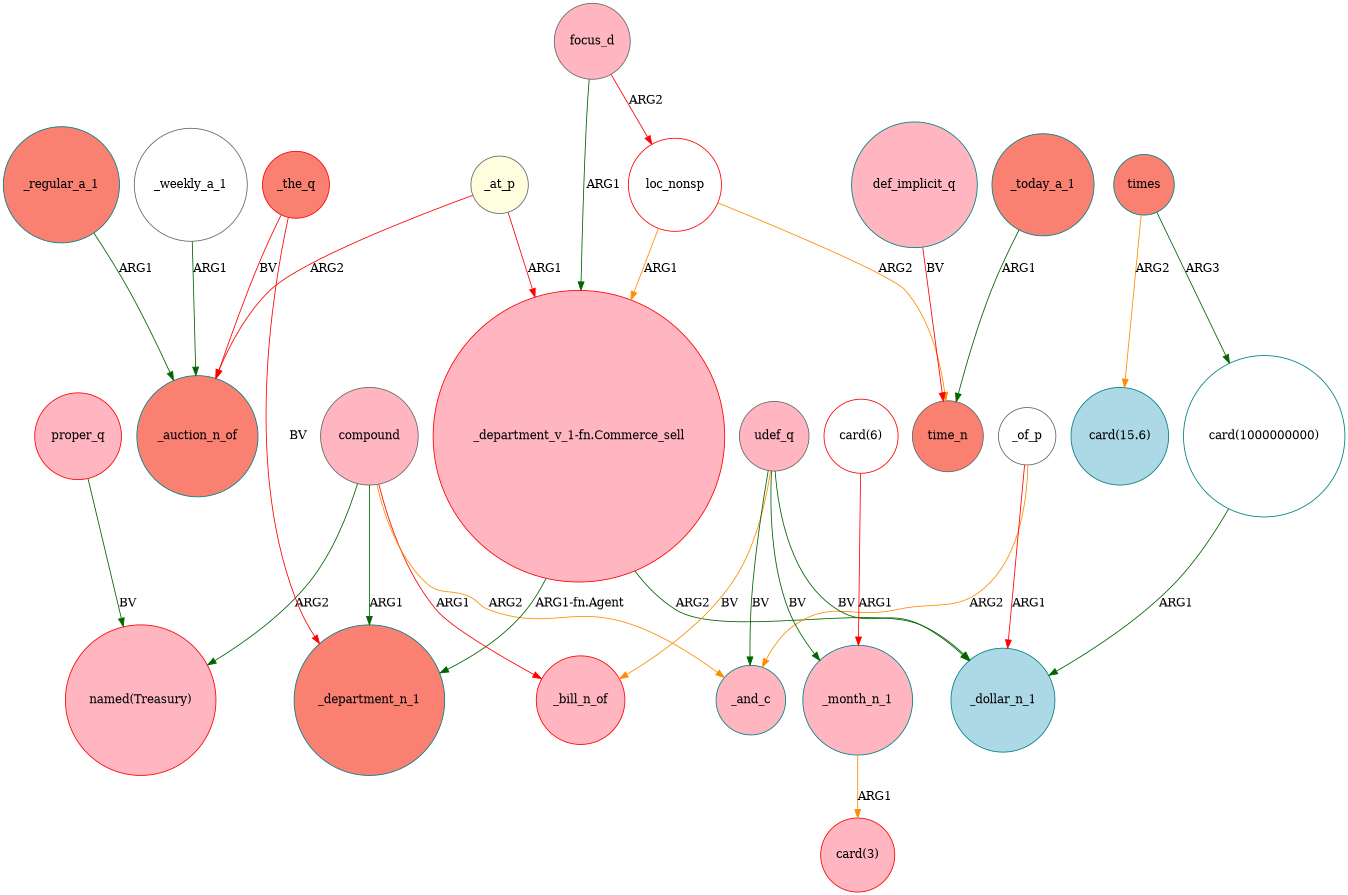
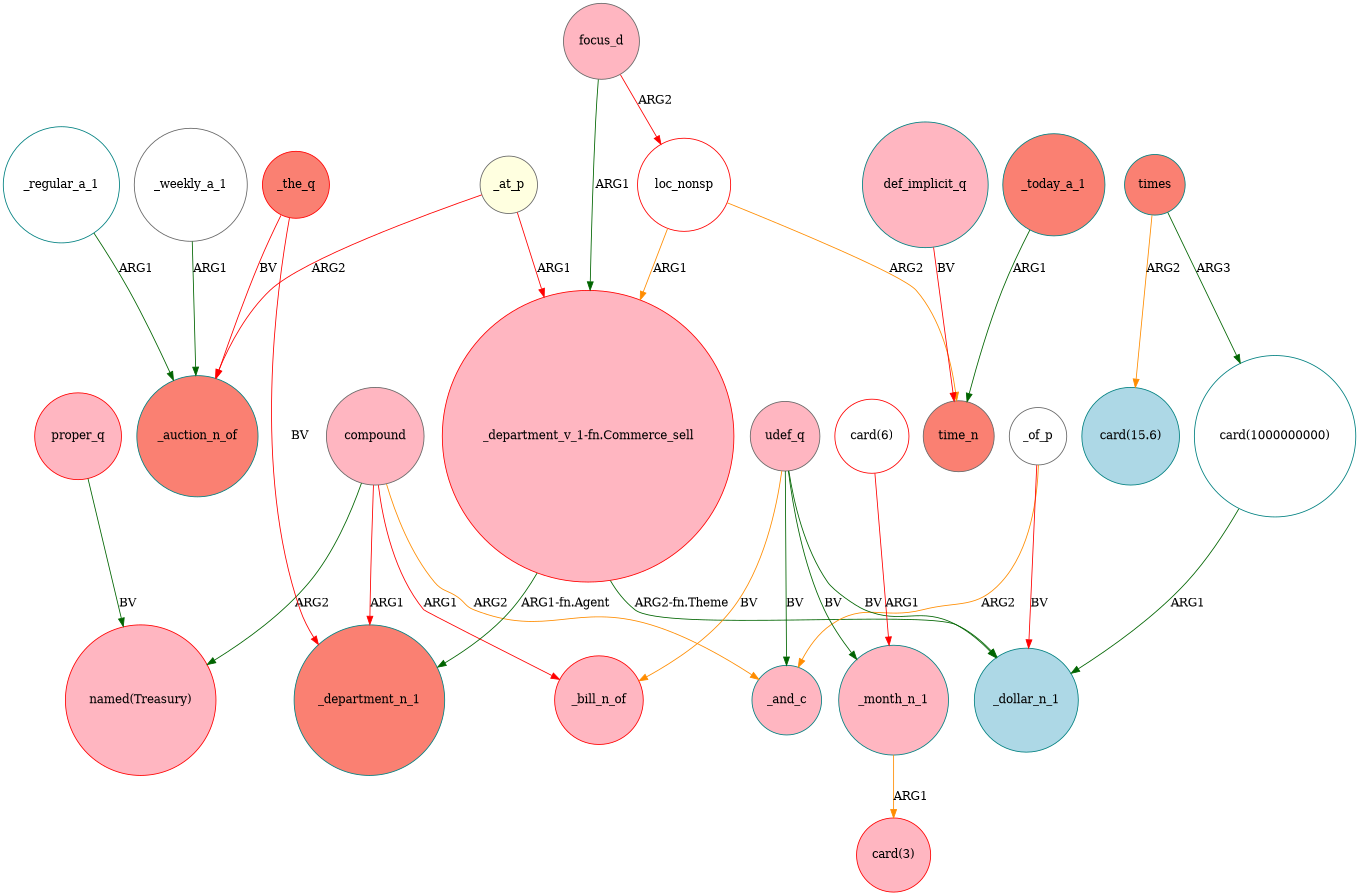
(61, 185) -> (61, 185)
(369, 551) -> (371, 551)
(693, 603) -> (682, 603)
(1029, 603) -> (1039, 603)
